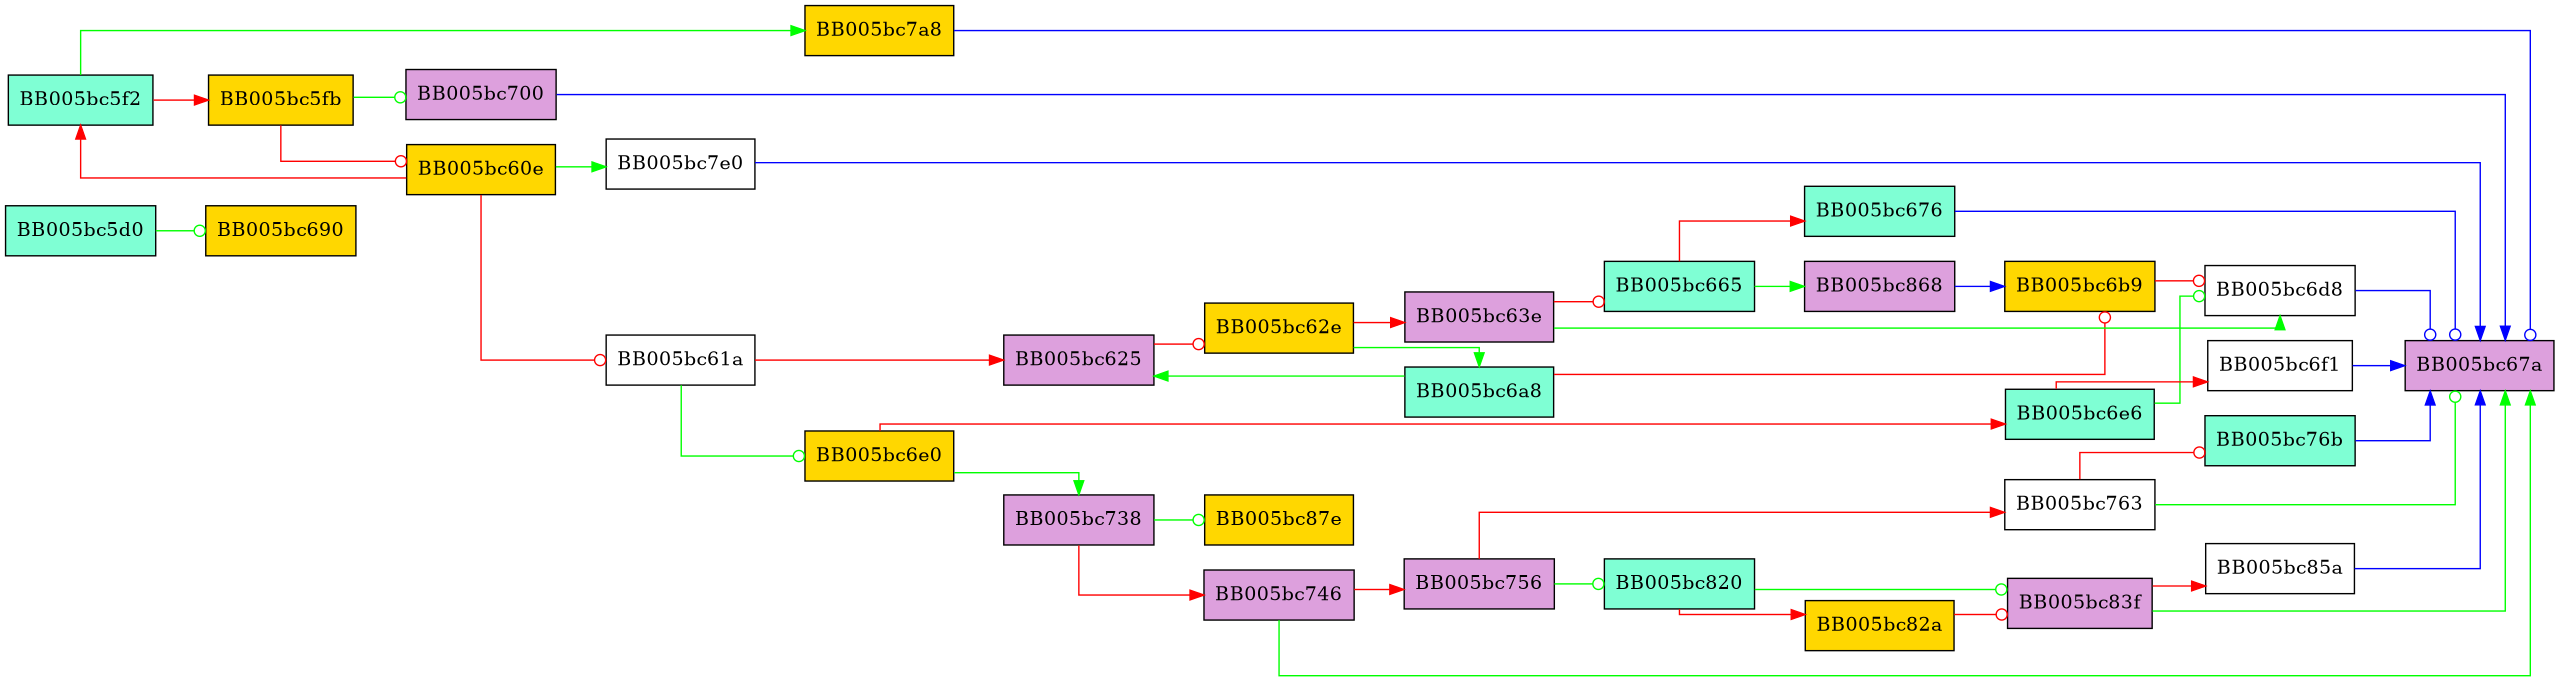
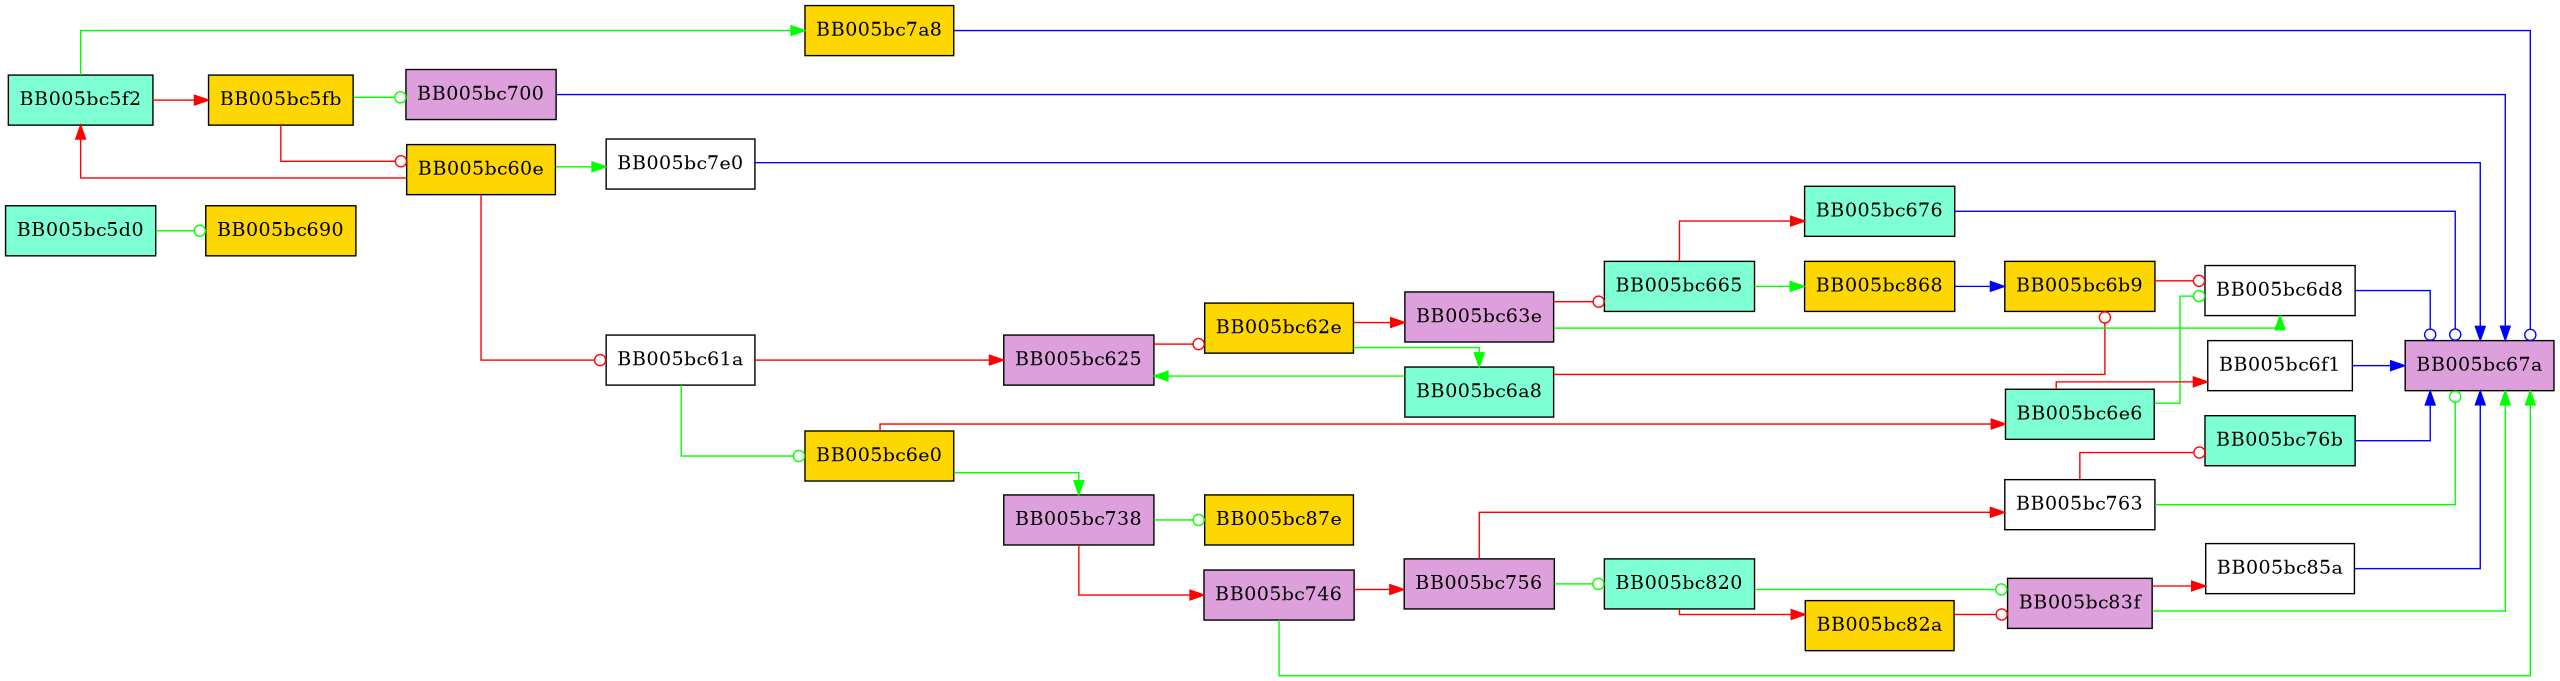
(1880, 286) -> (1880, 286)
